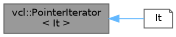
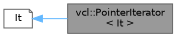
(132, 19) -> (55, 19)
